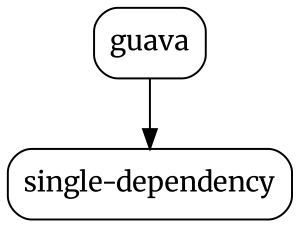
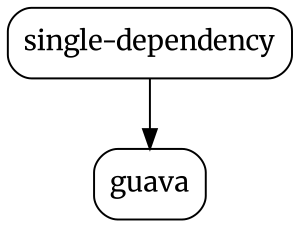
(150, 104) -> (150, 104)
